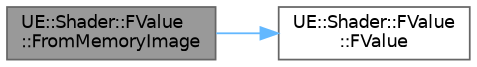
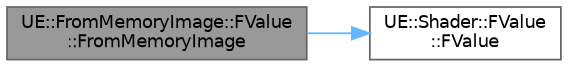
(111, 33) -> (157, 33)
